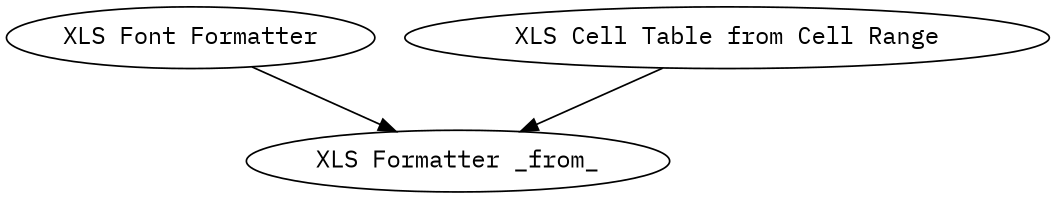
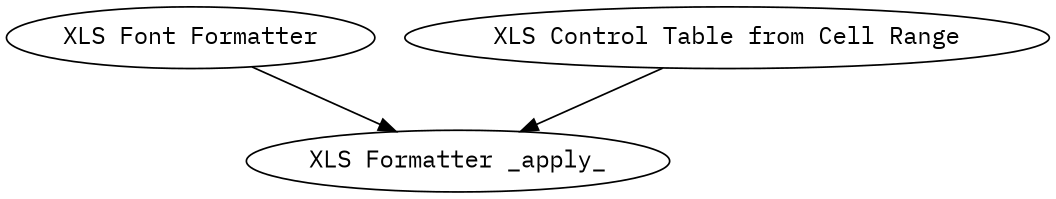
(727, 38) -> (727, 38)
(458, 161) -> (458, 161)
